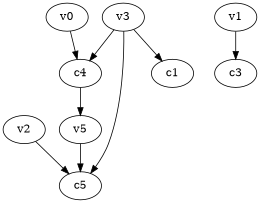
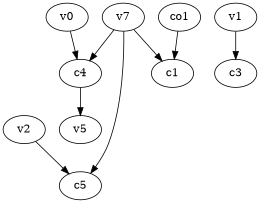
(123, 17) -> (123, 17)
none -> (180, 17)
(80, 154) -> none
